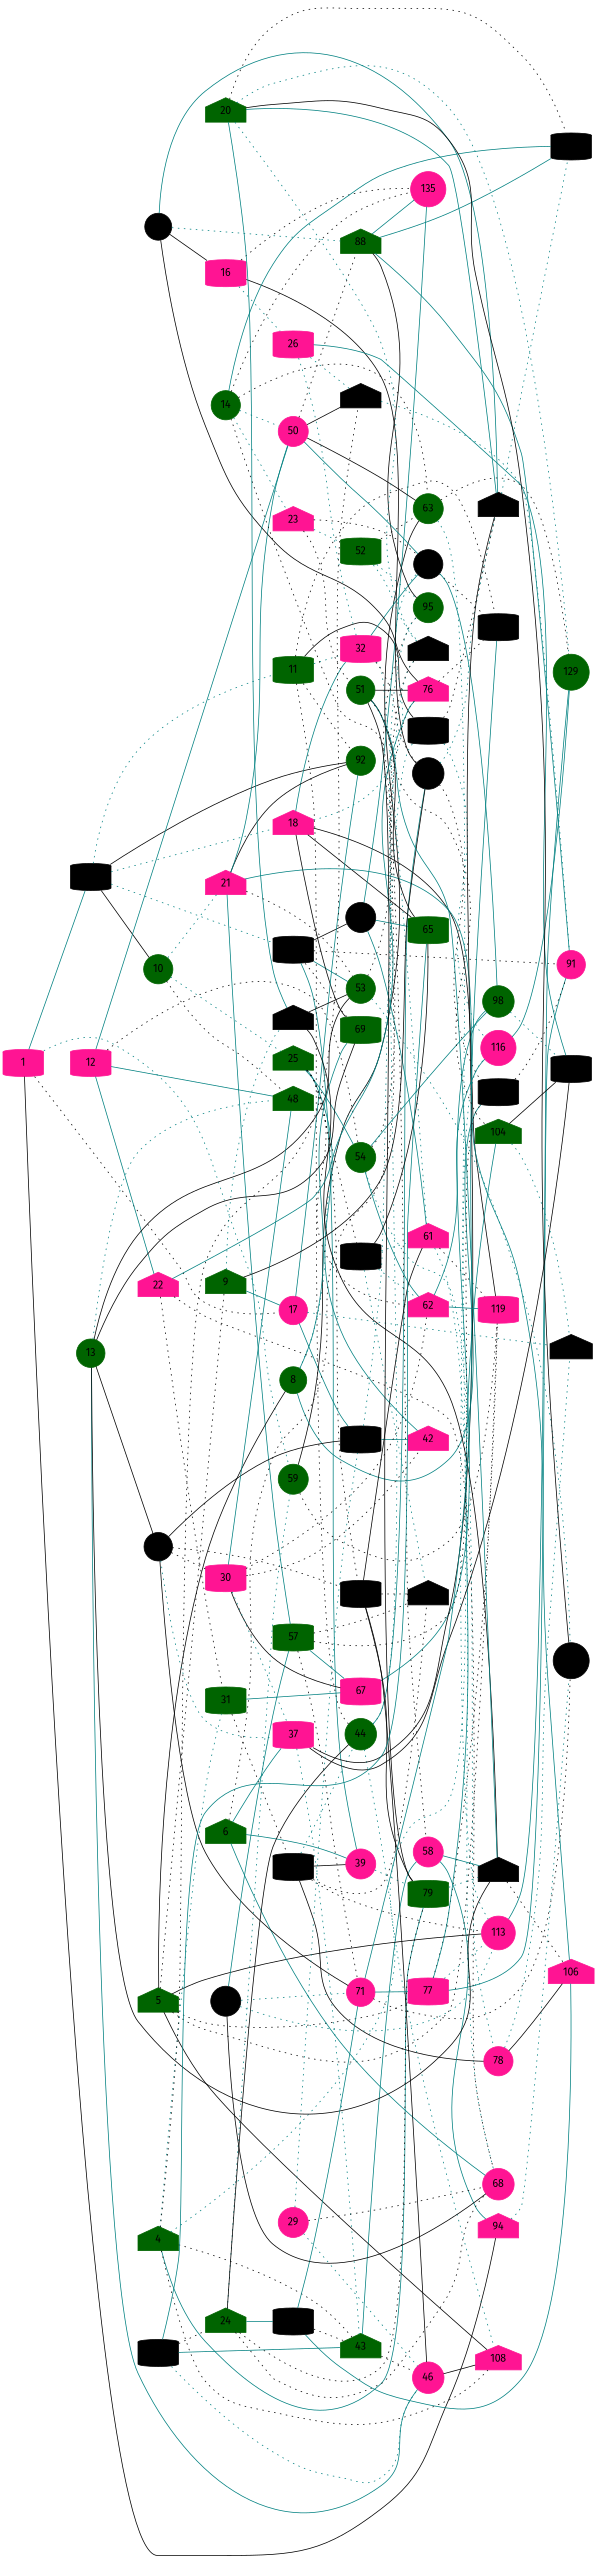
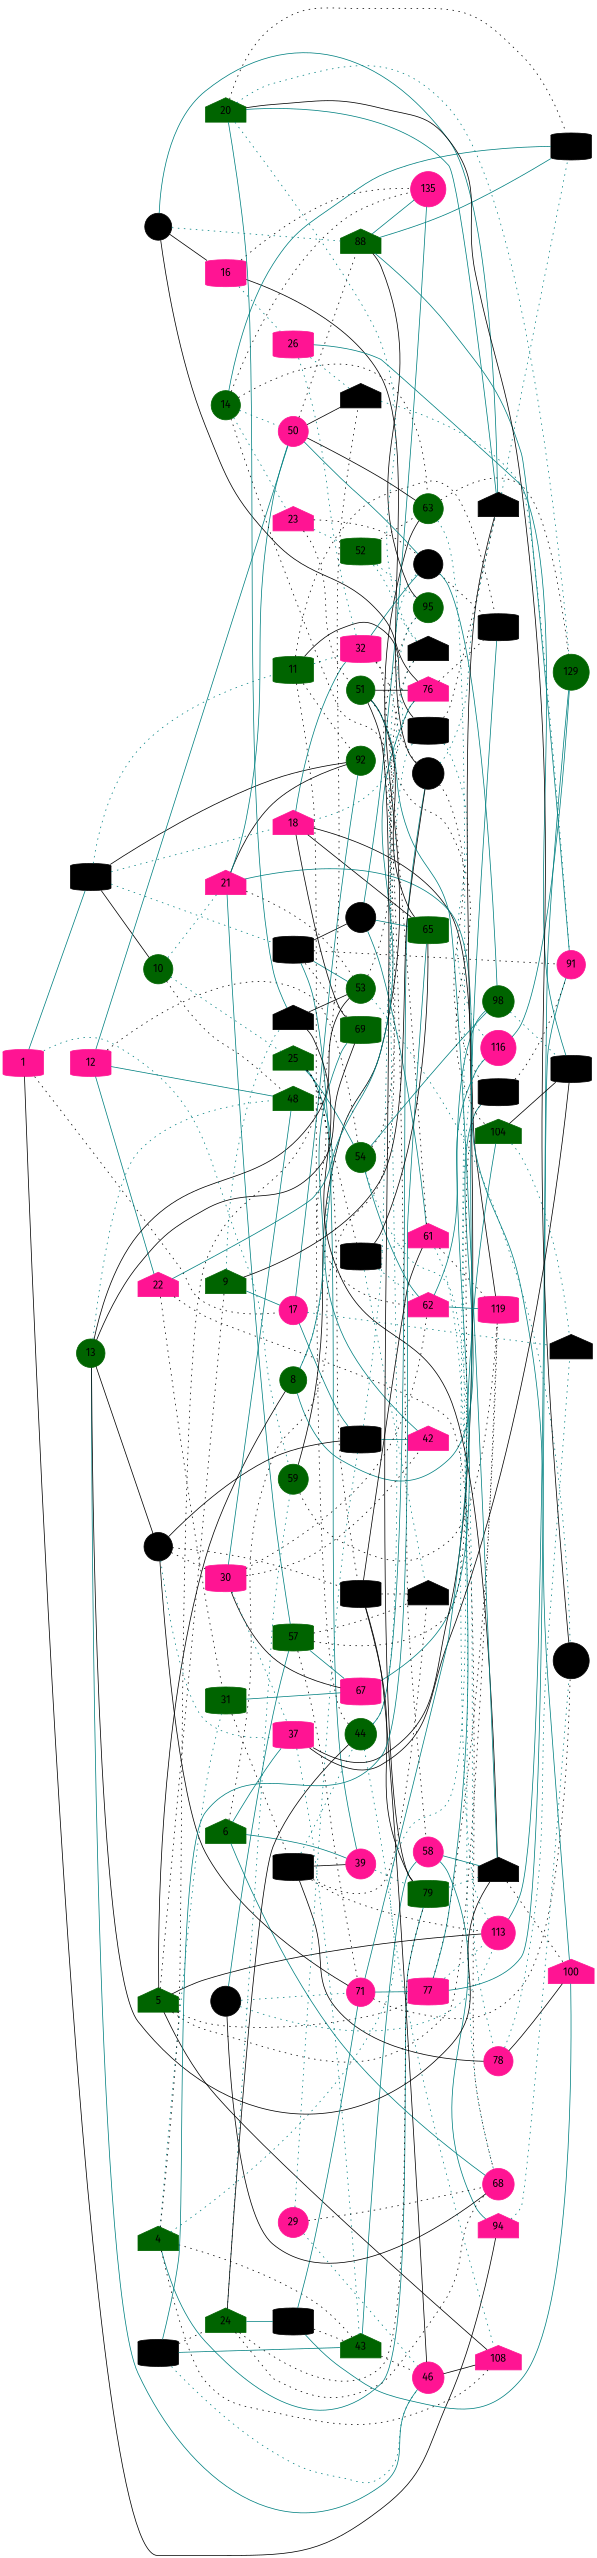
(411, 1013) -> (411, 1013)
(571, 1973) -> (571, 1973)
